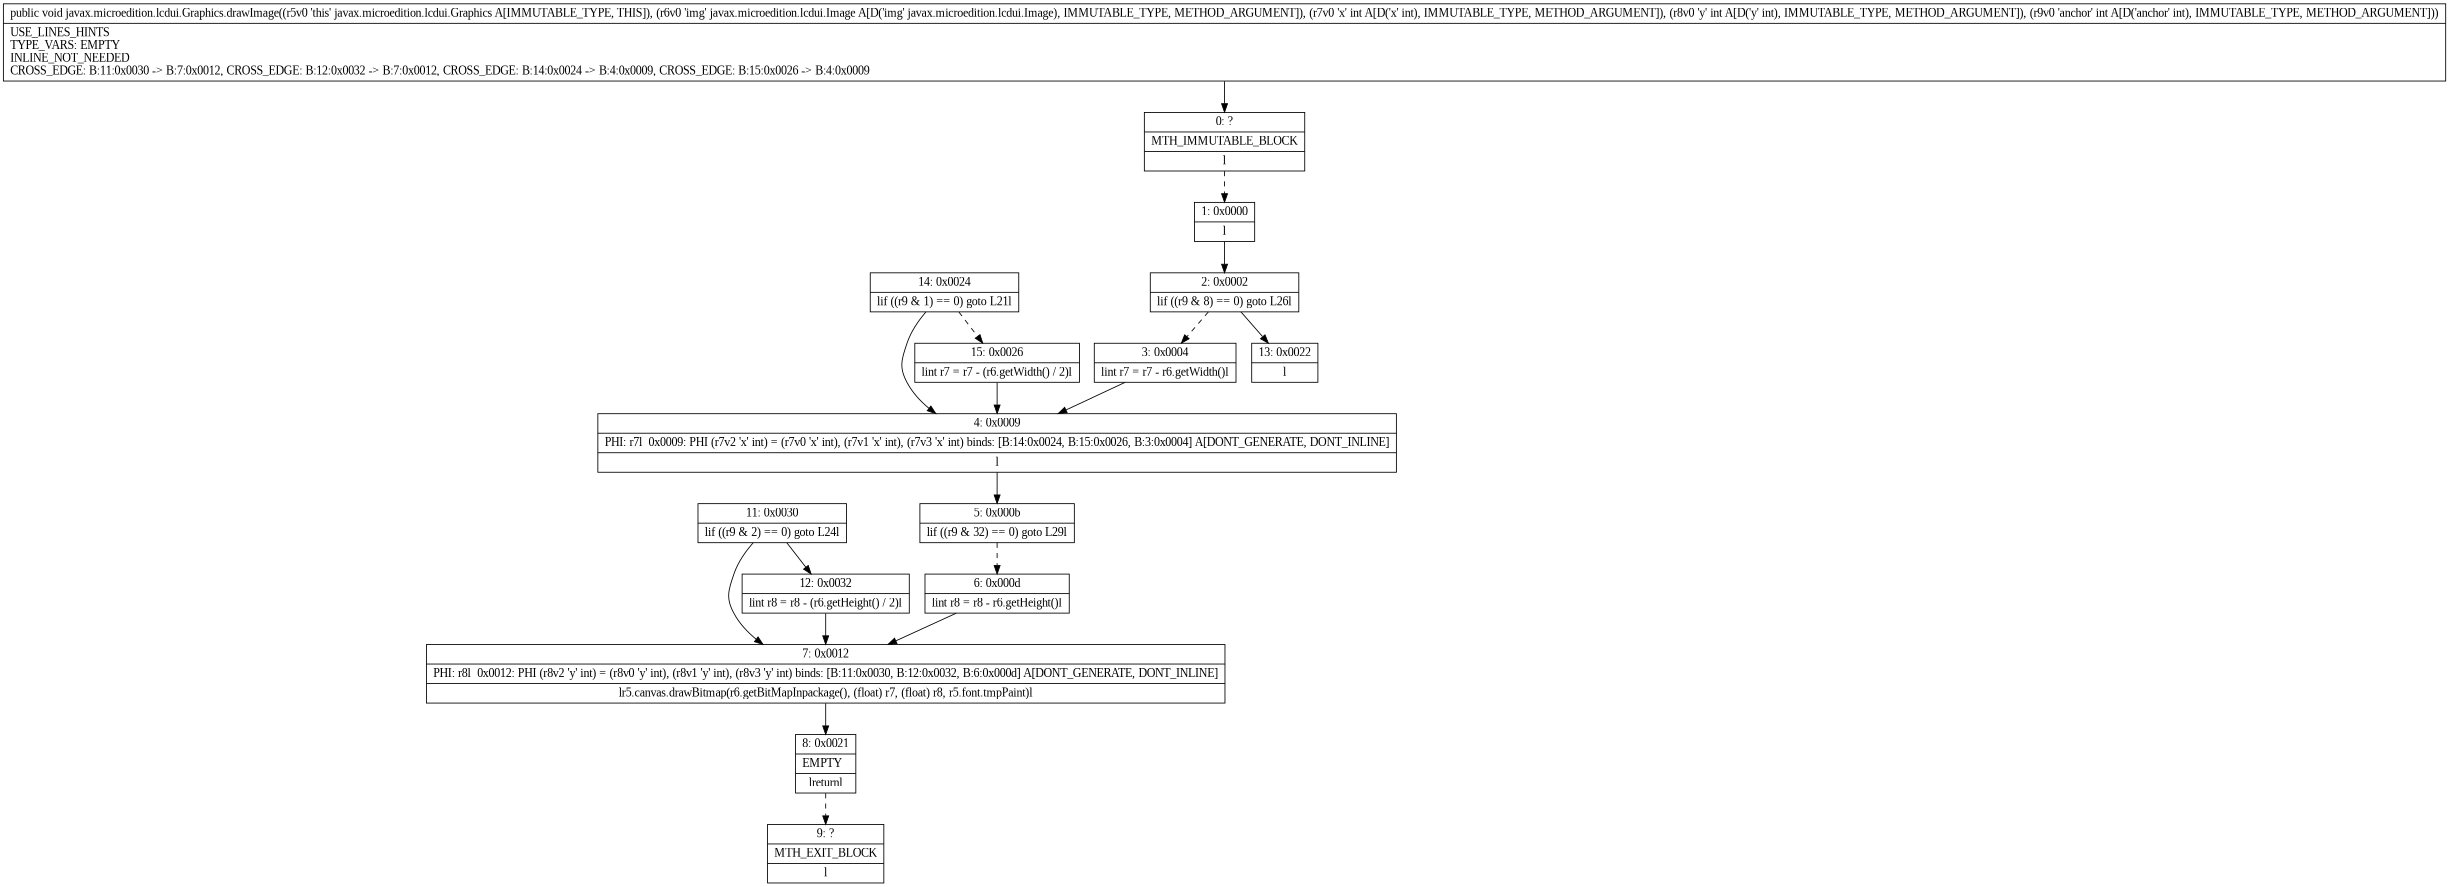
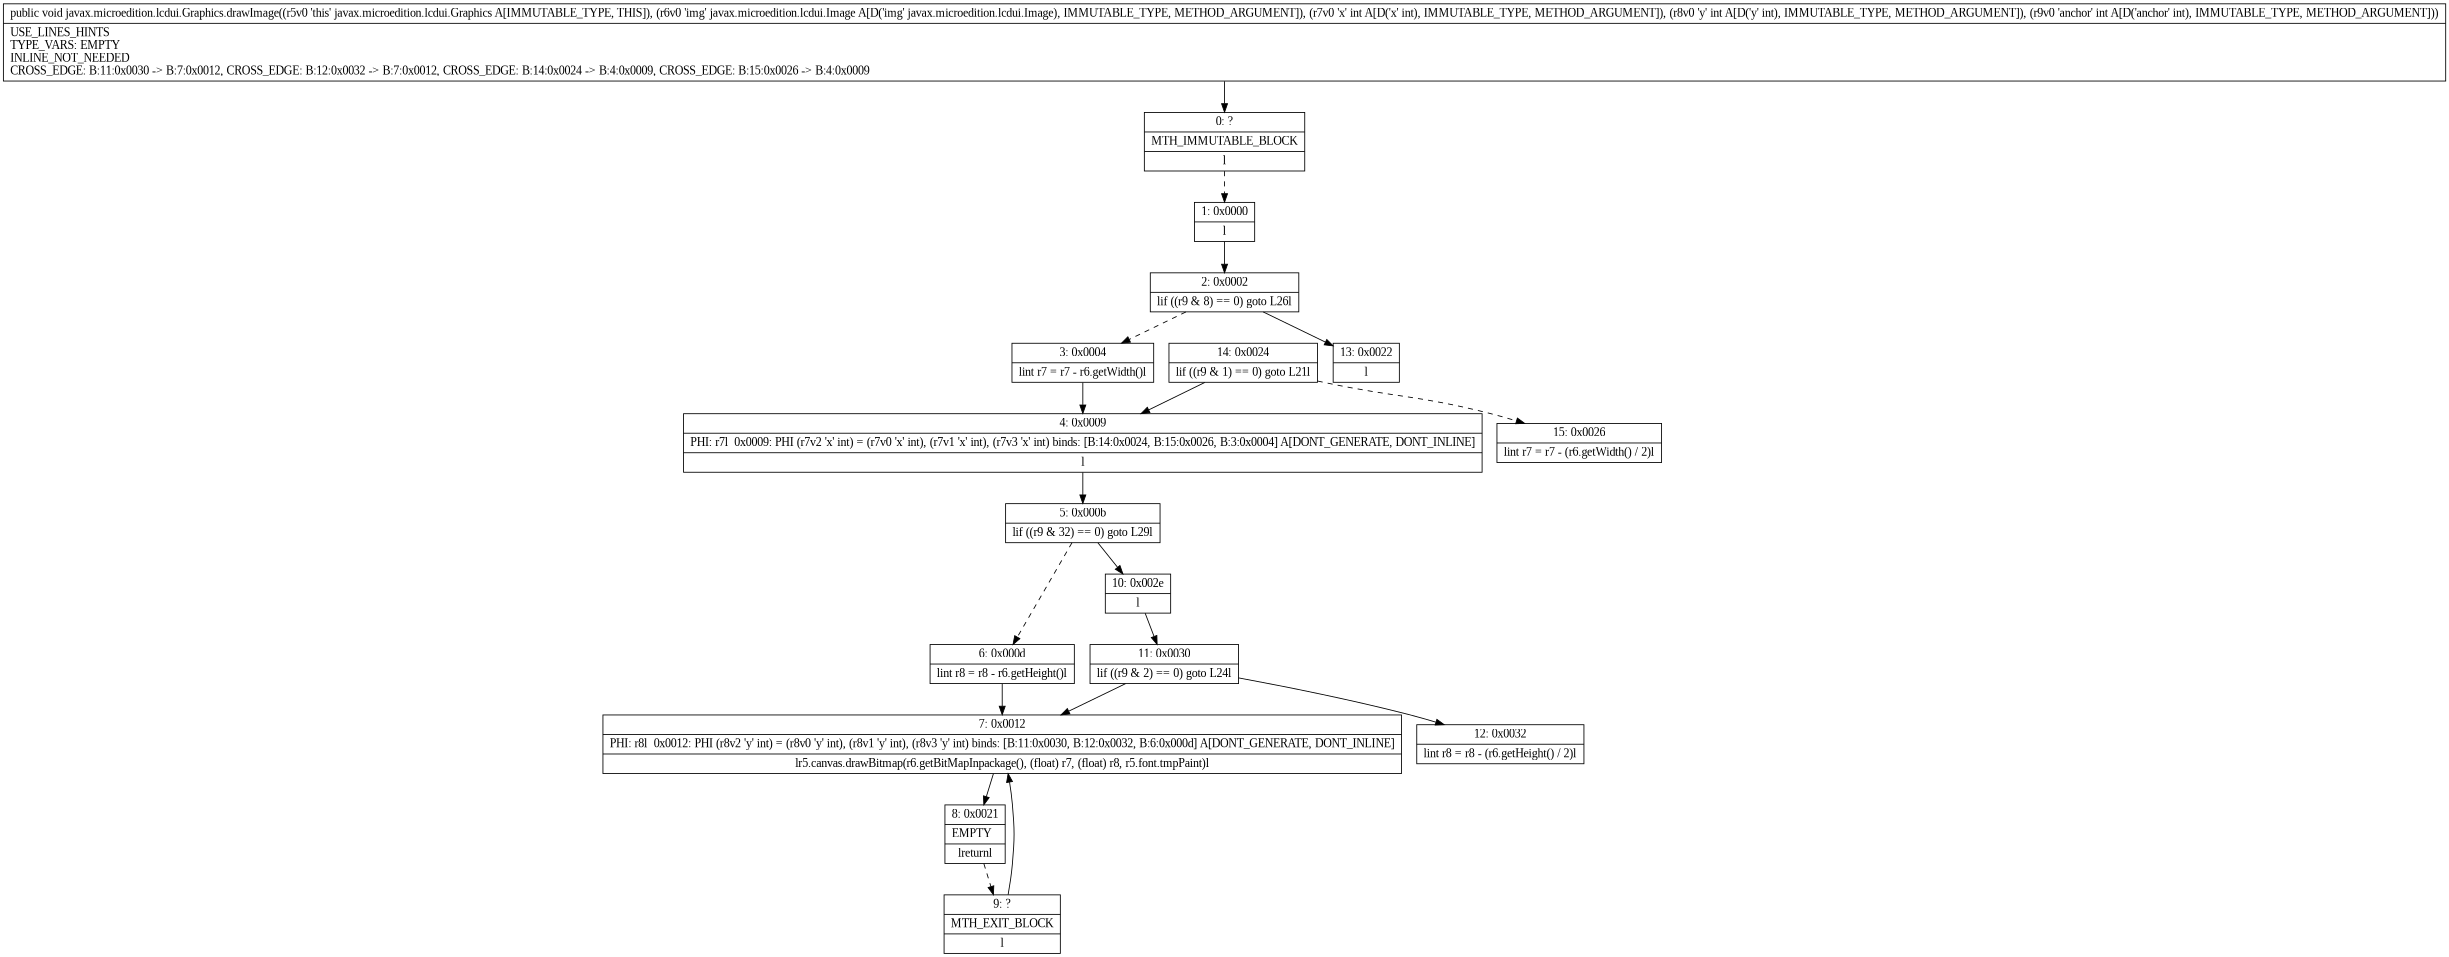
(997, 394) -> none
none -> (1138, 594)
(826, 625) -> (1014, 838)
